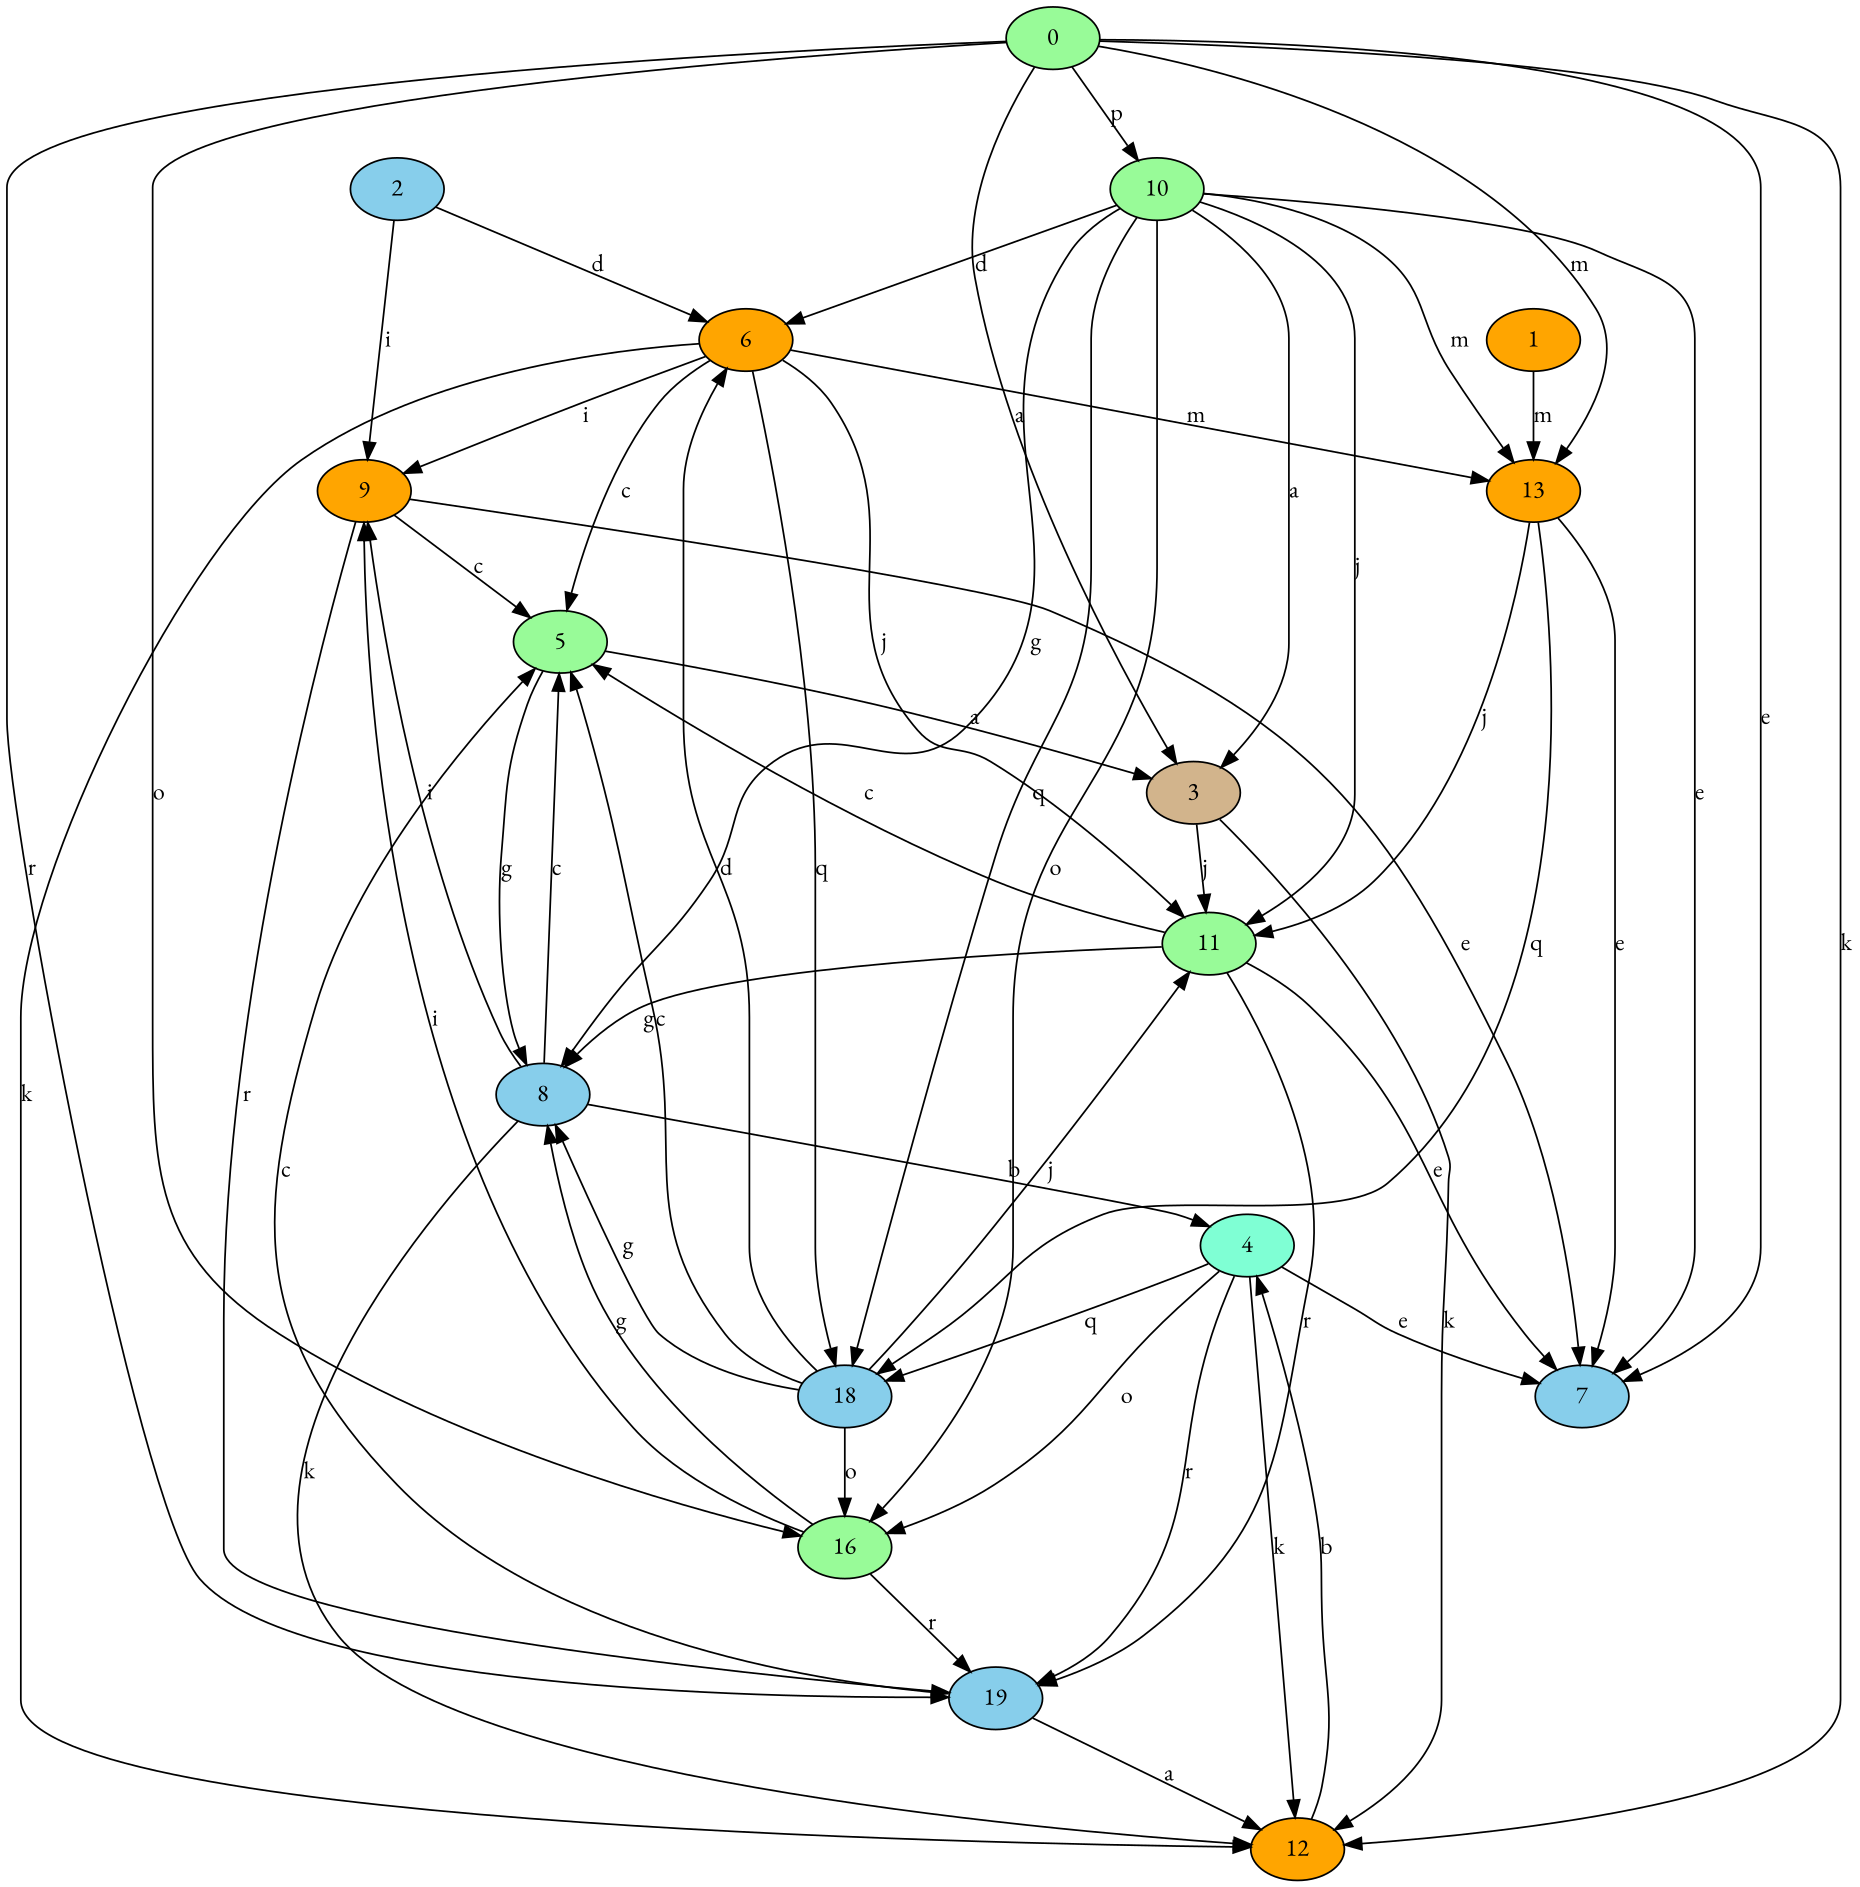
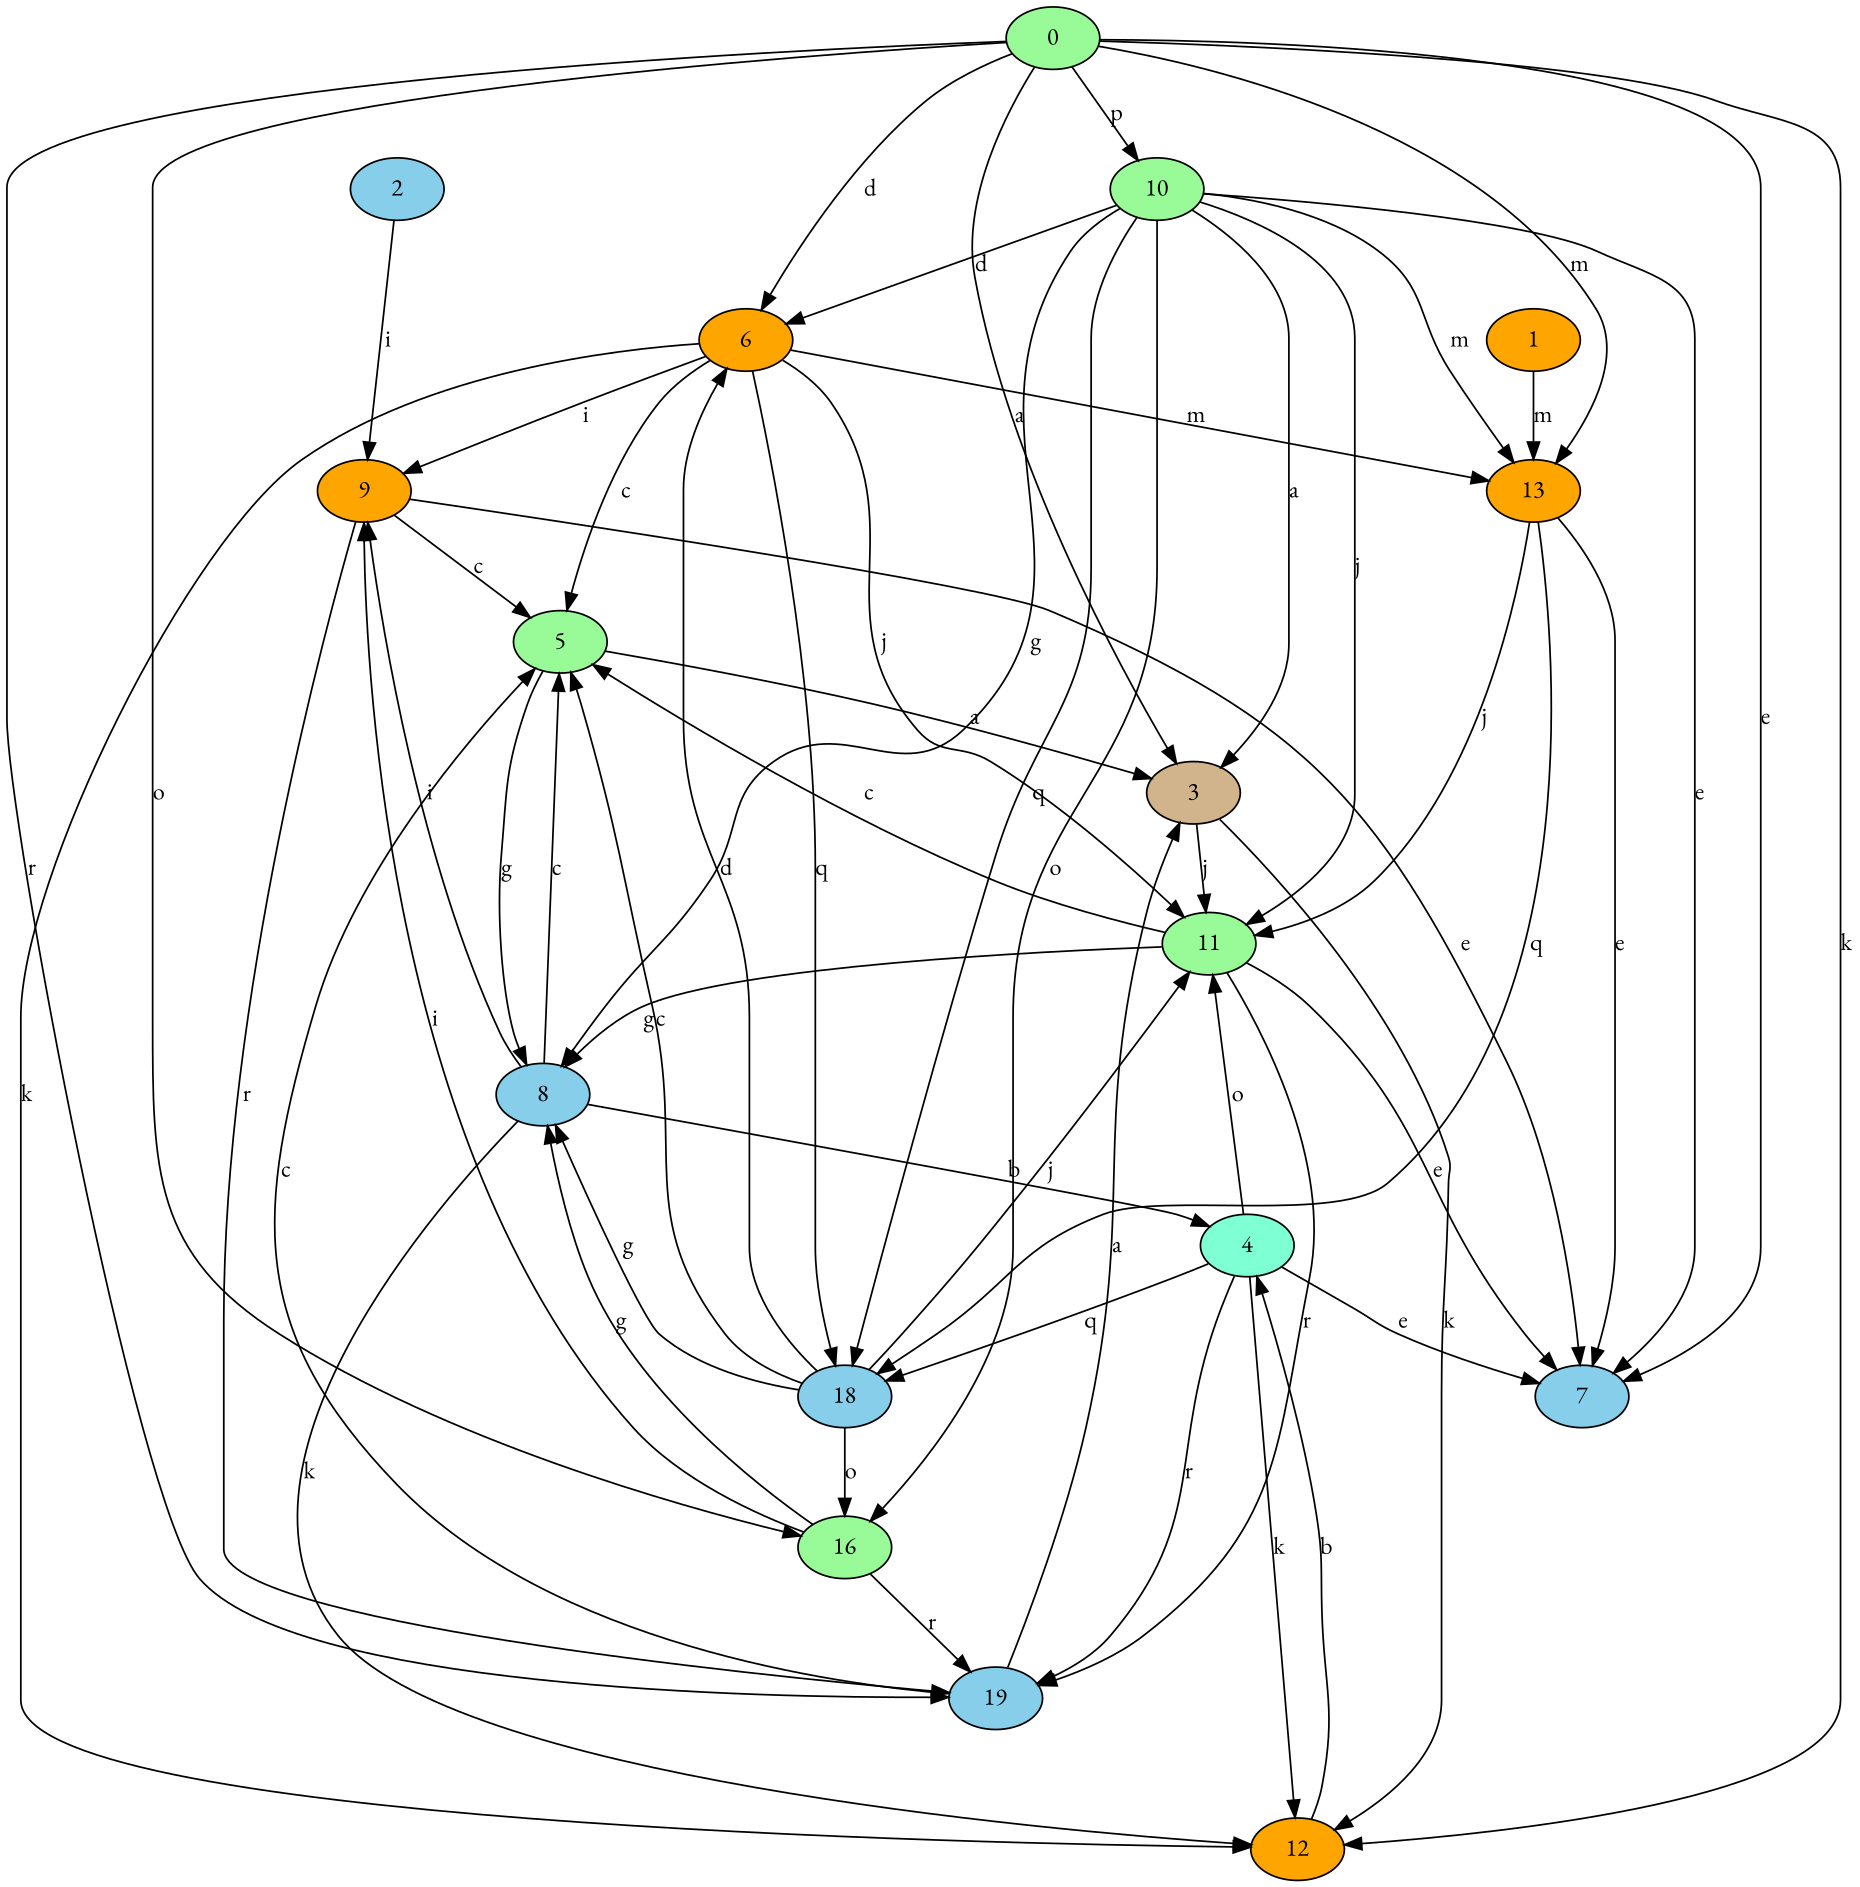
(563, 261) -> (872, 153)
(1076, 1418) -> (1229, 1104)
(1139, 1770) -> (1110, 1257)
